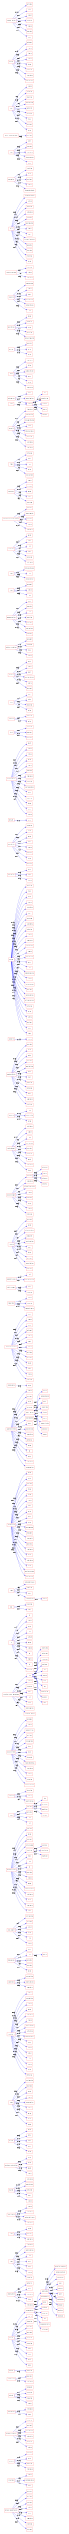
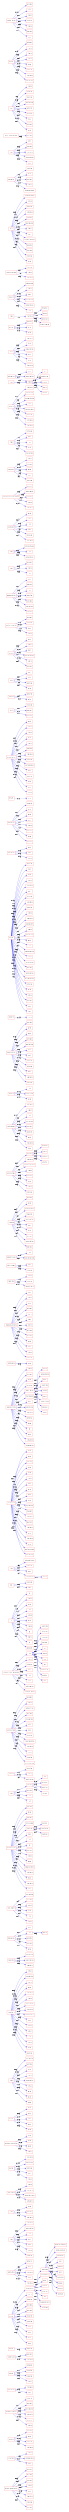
(20, 322) -> (19, 316)
